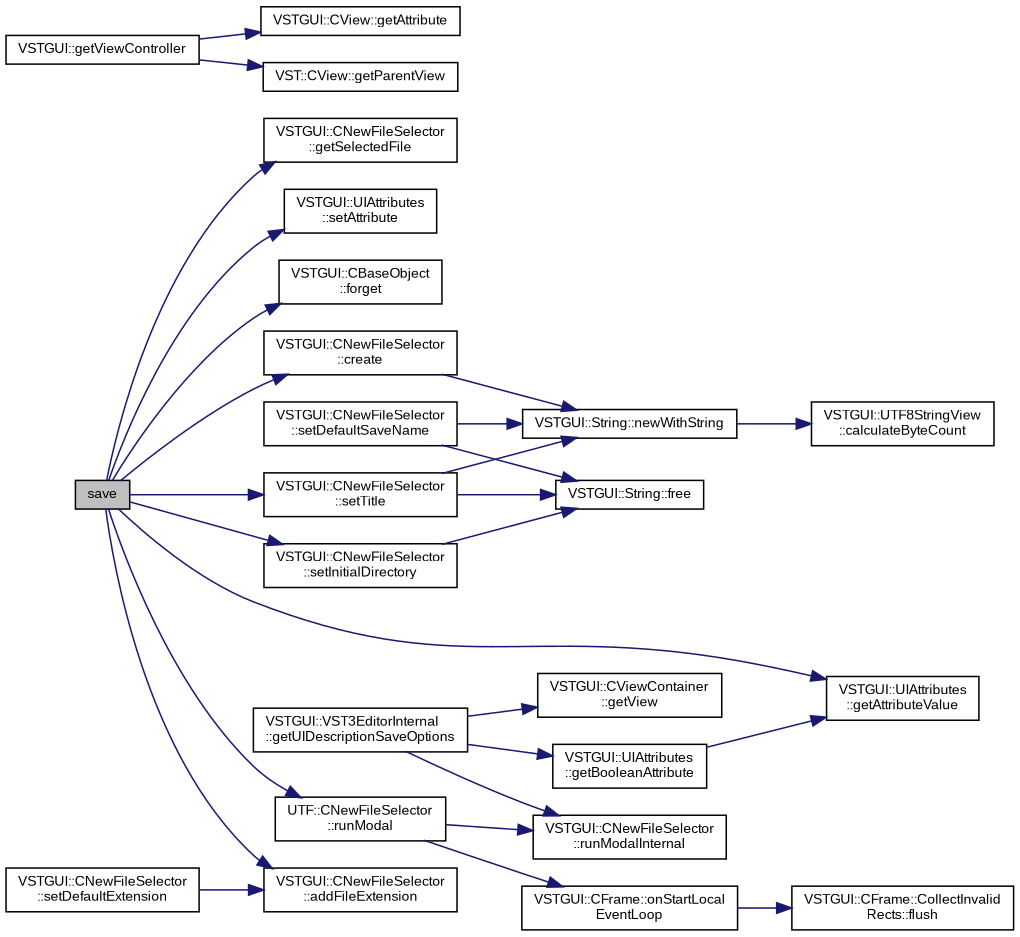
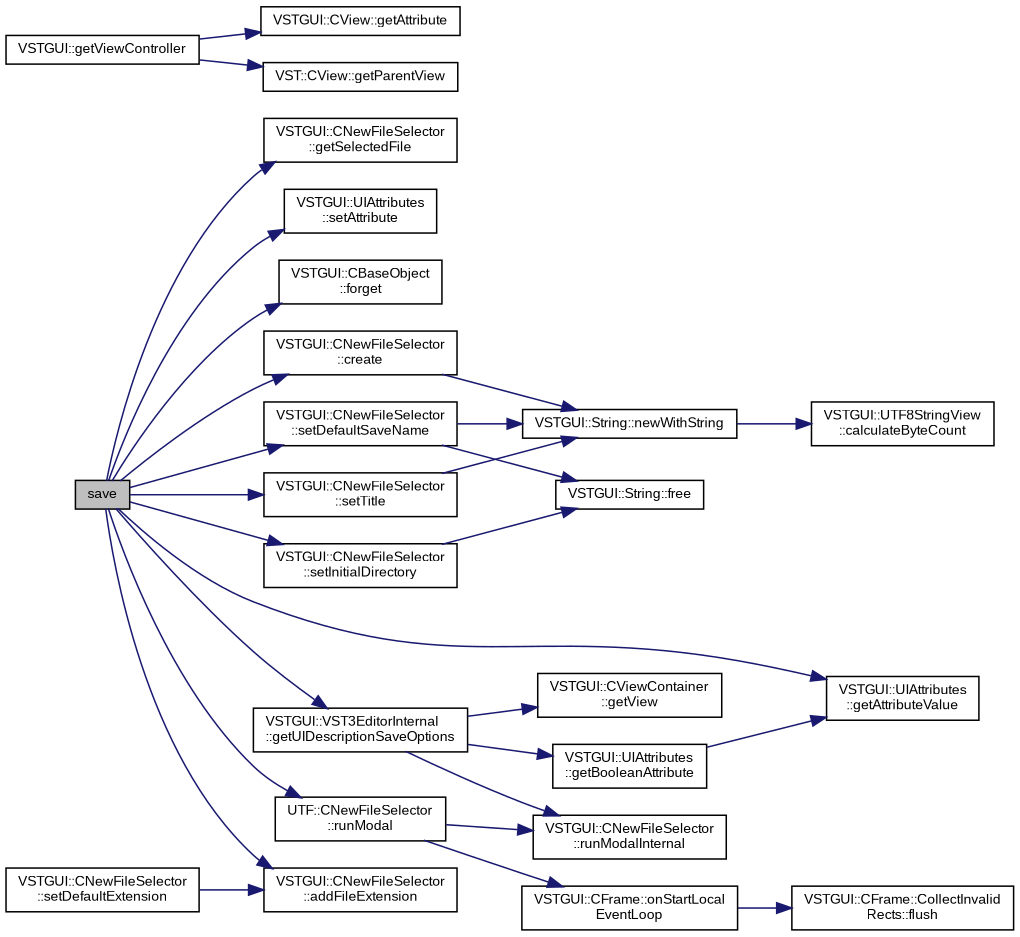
none -> (199, 468)
(499, 495) -> none
none -> (210, 610)
